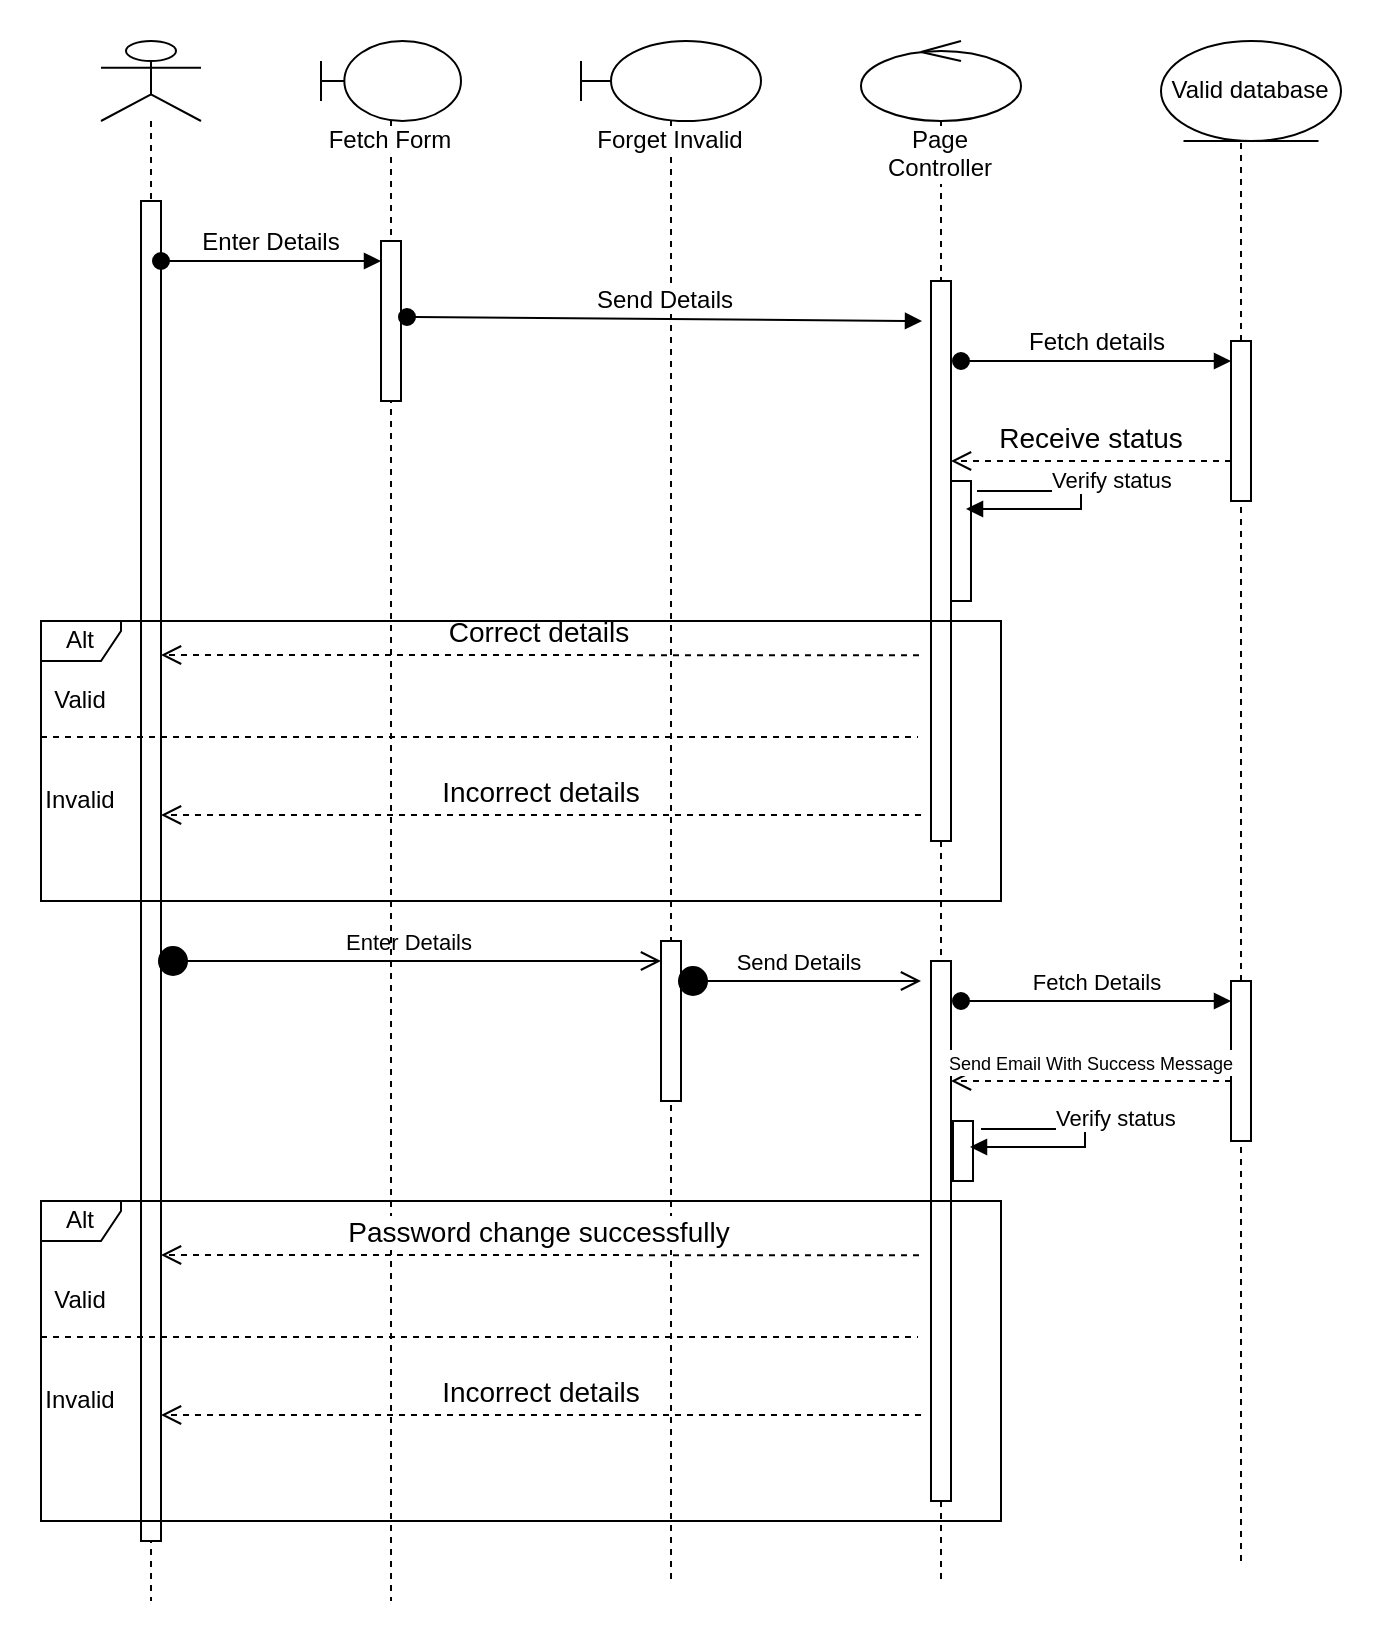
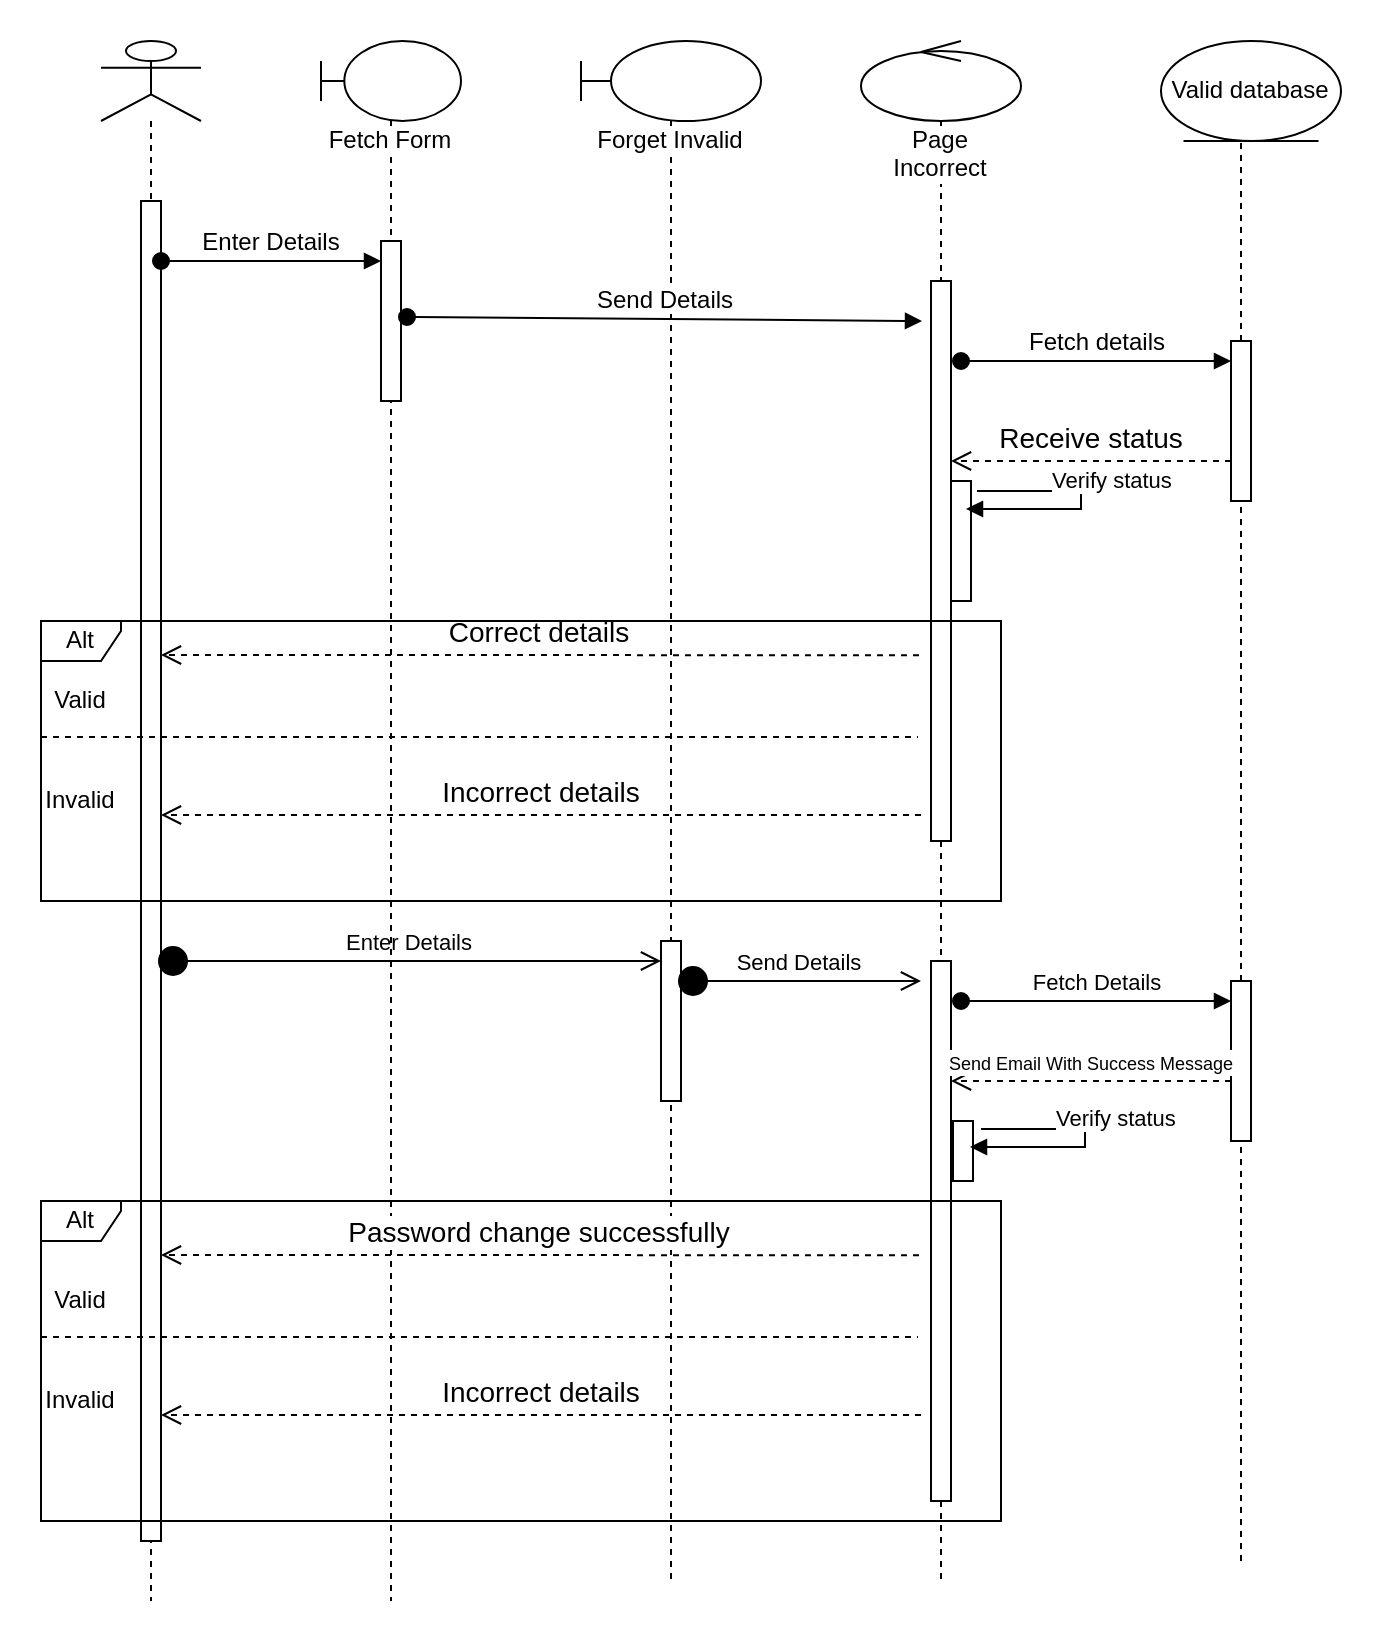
(941, 156) -> (941, 156)
